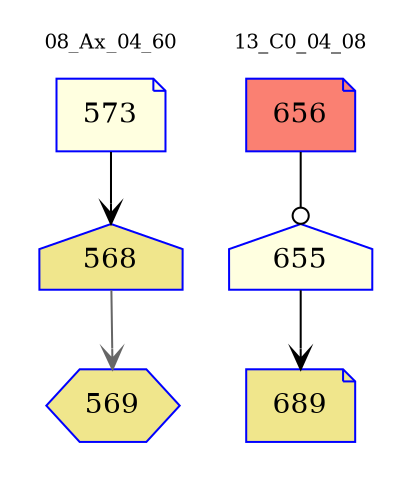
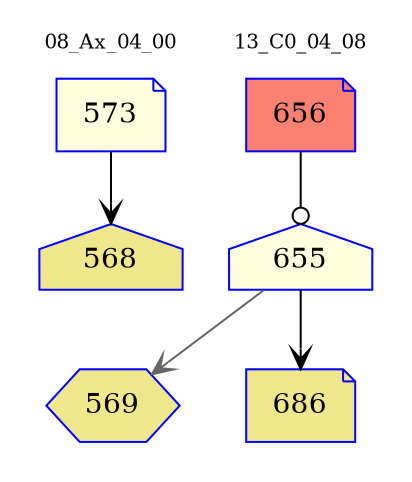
(111, 43) -> (111, 43)
(112, 319) -> (228, 317)
(301, 406) -> (301, 406)
